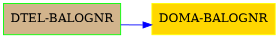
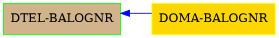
(132, 25) -> (141, 13)
